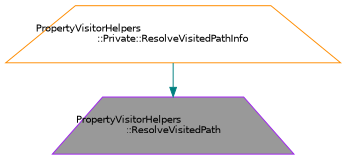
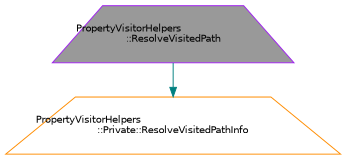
(173, 75) -> (173, 75)
